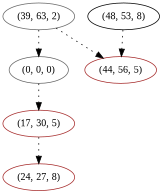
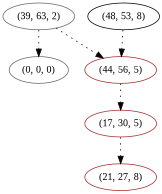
(39, 93) -> (121, 93)
(39, 177) -> (121, 177)
